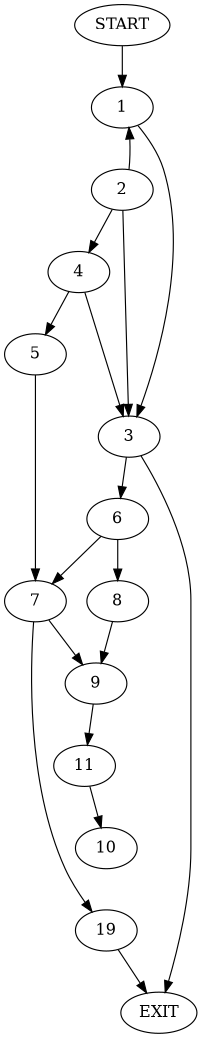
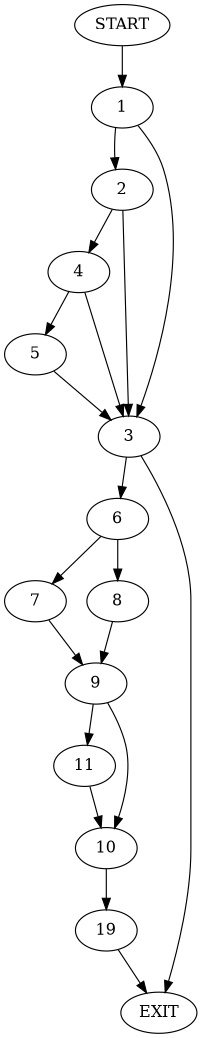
(130, 154) -> (115, 143)
(35, 472) -> (78, 392)
none -> (128, 759)
(37, 767) -> (106, 884)
